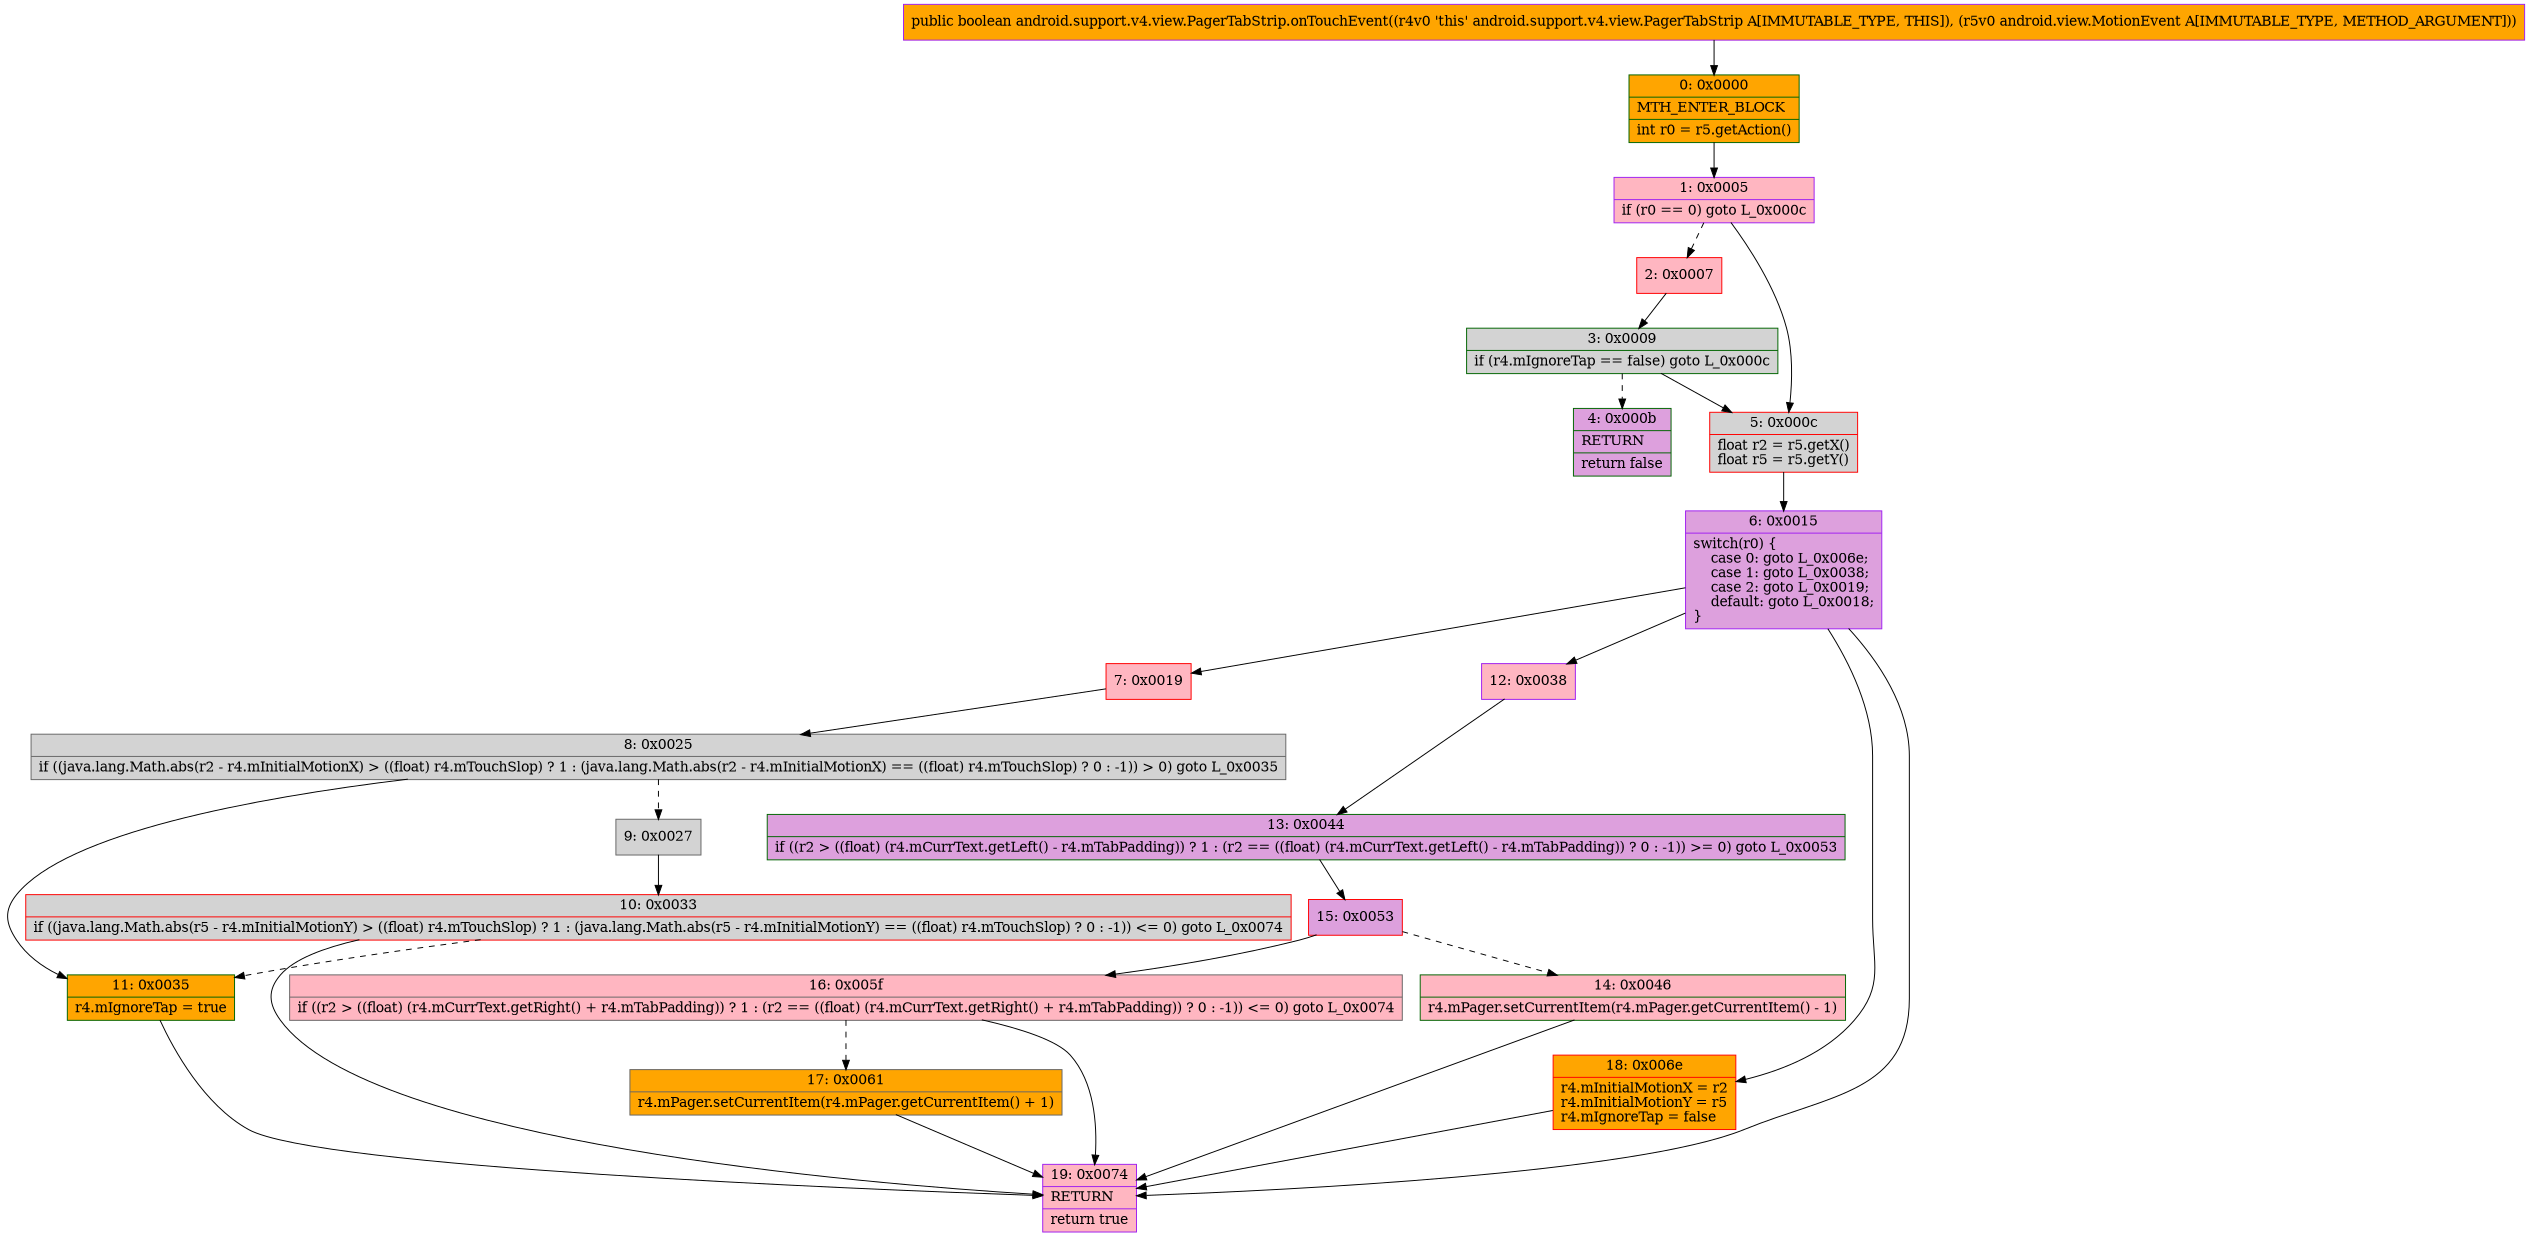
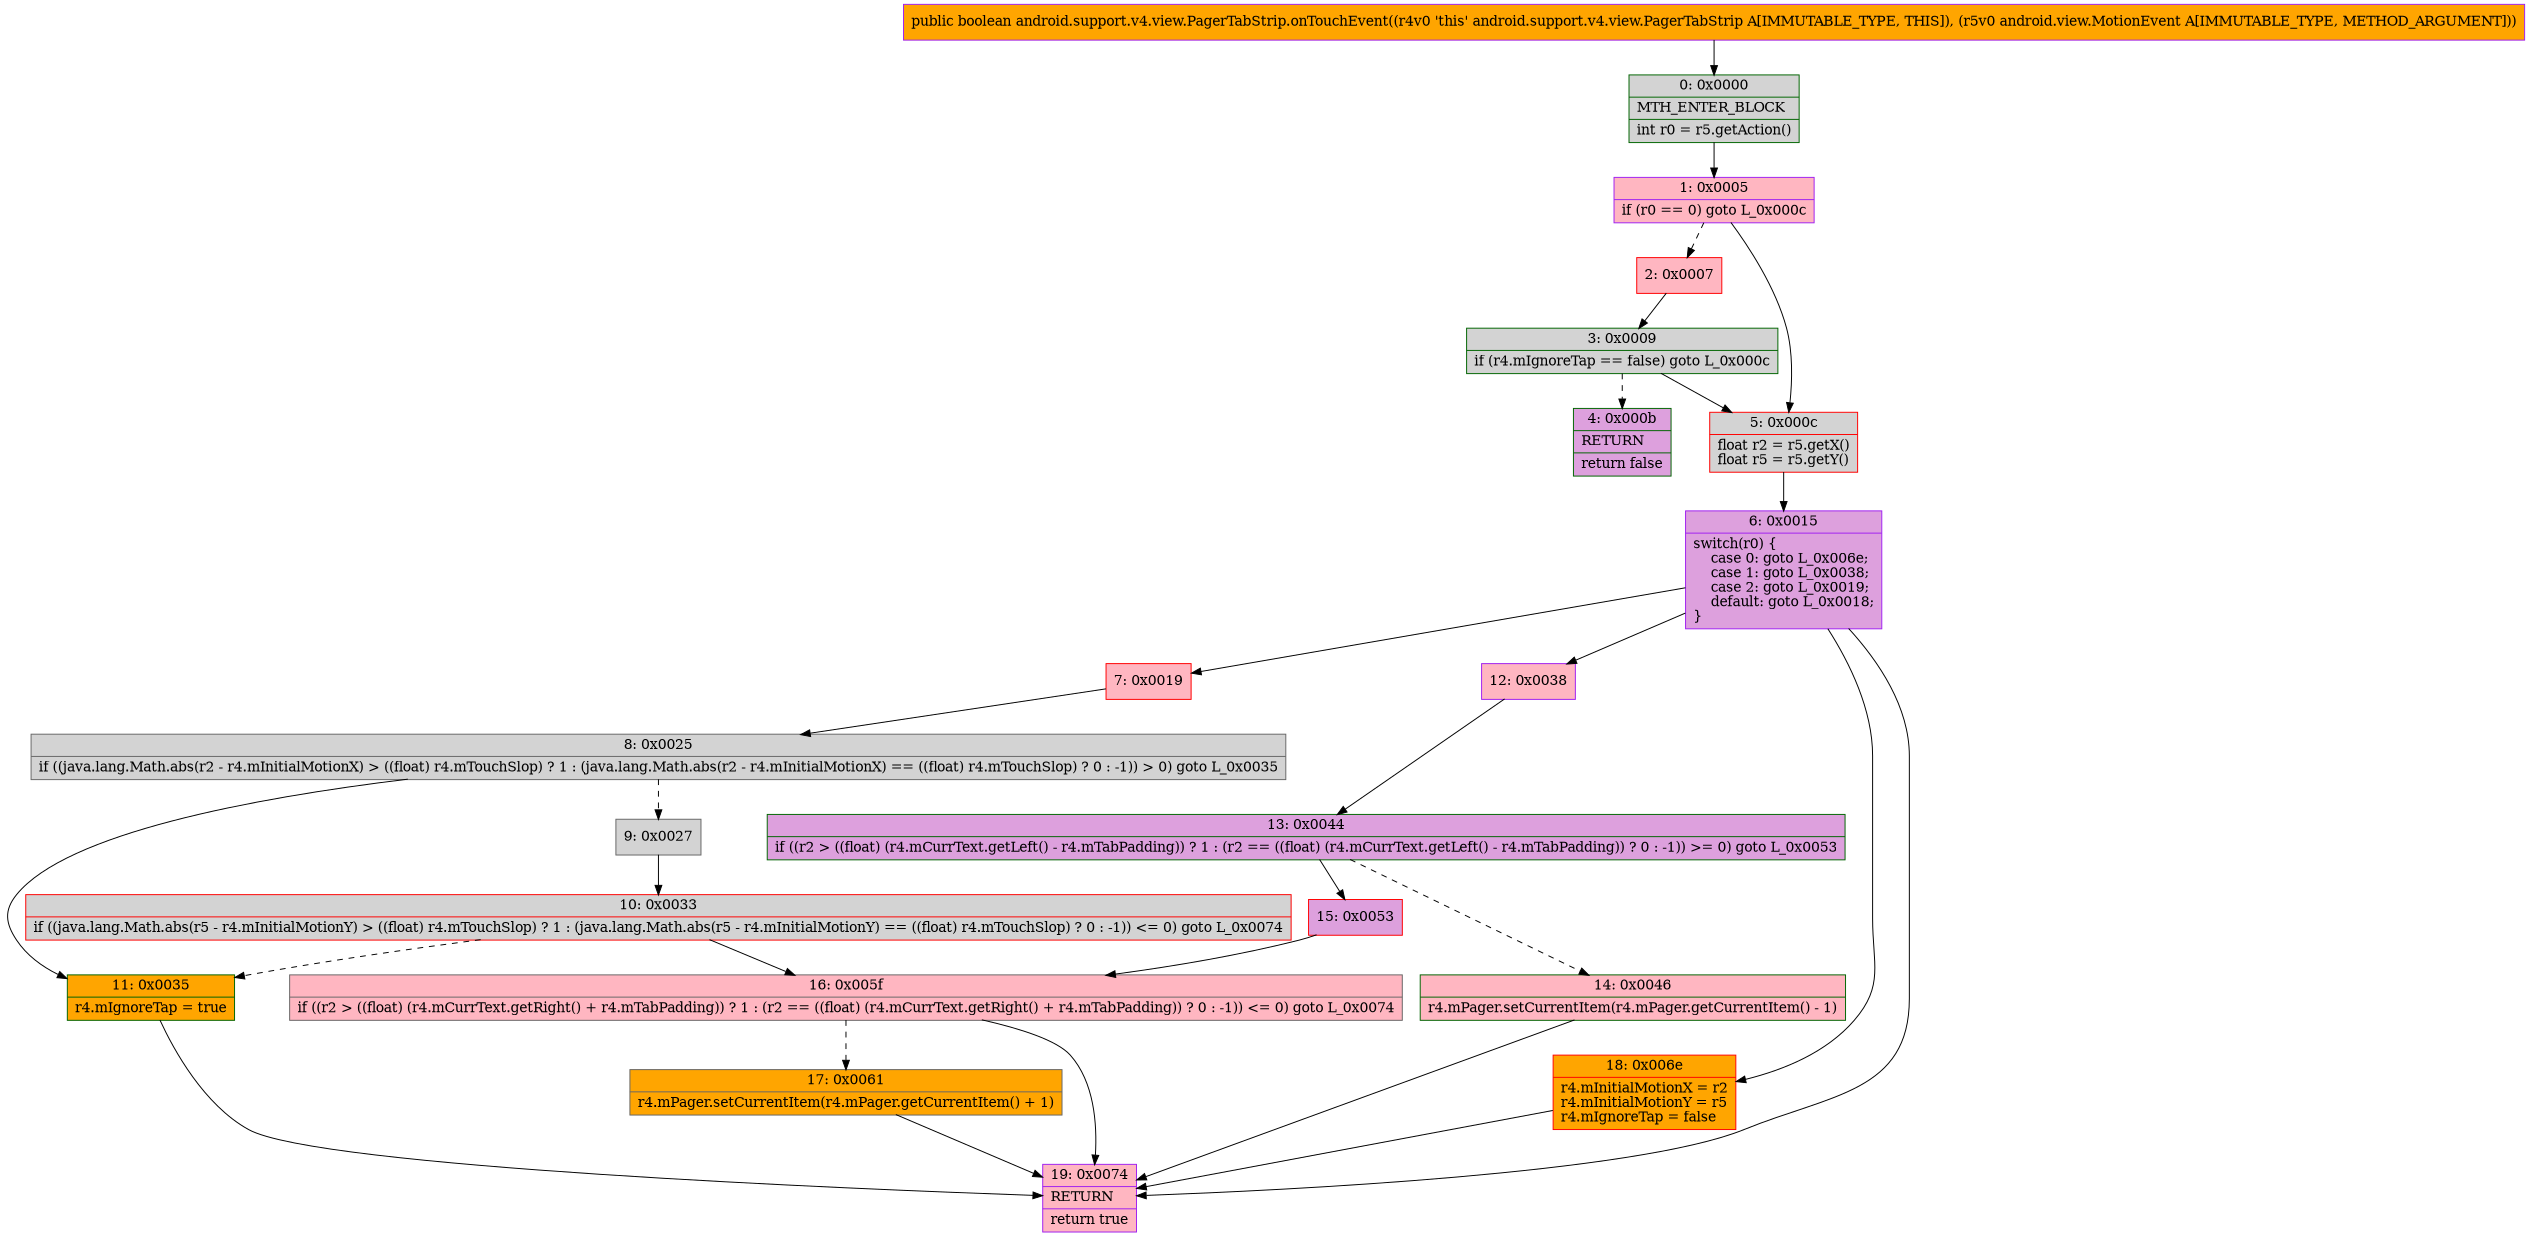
(1714, 109) -> (1714, 109)
(1475, 952) -> (1465, 915)
(576, 1139) -> (748, 956)
